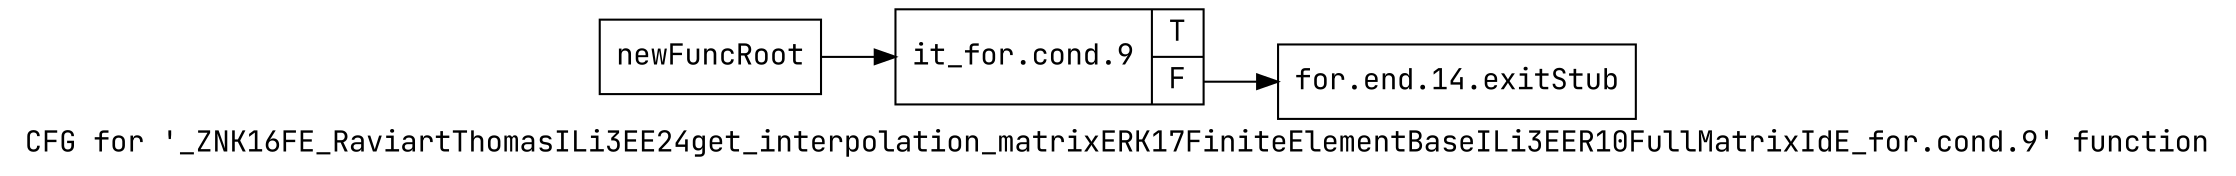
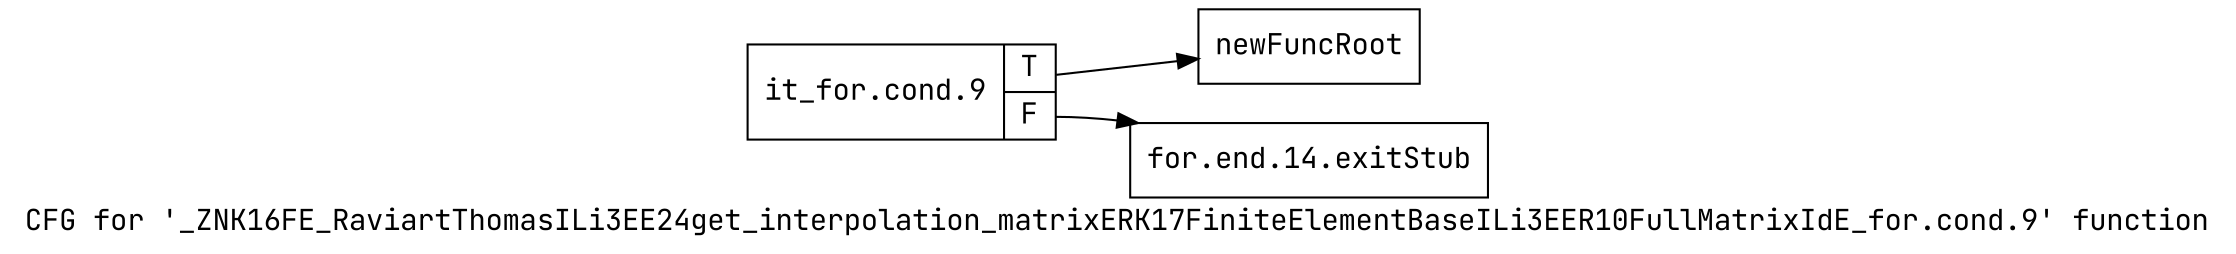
(848, 57) -> (1117, 68)
